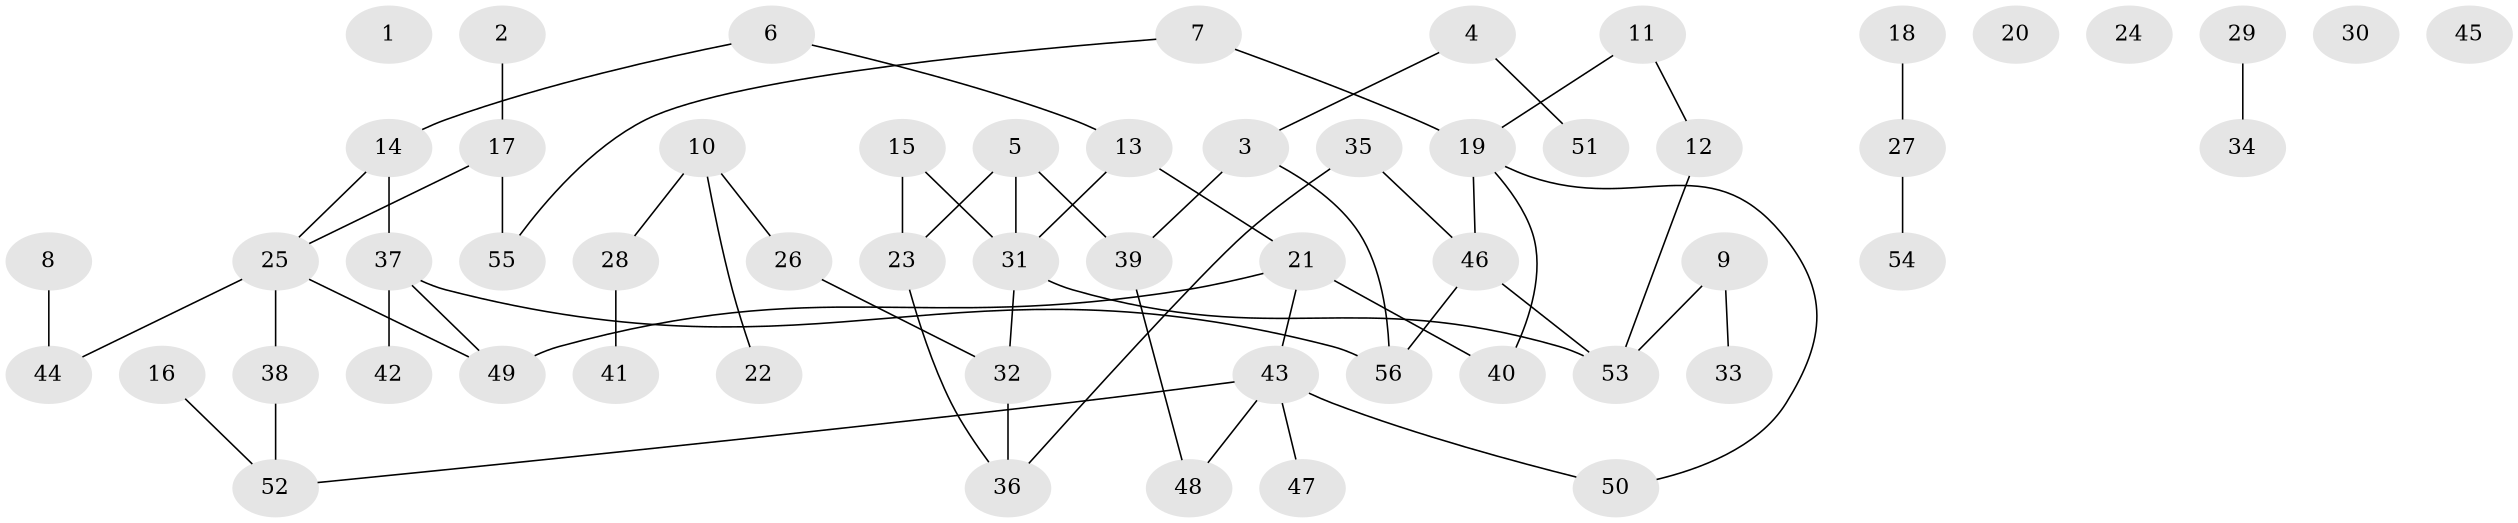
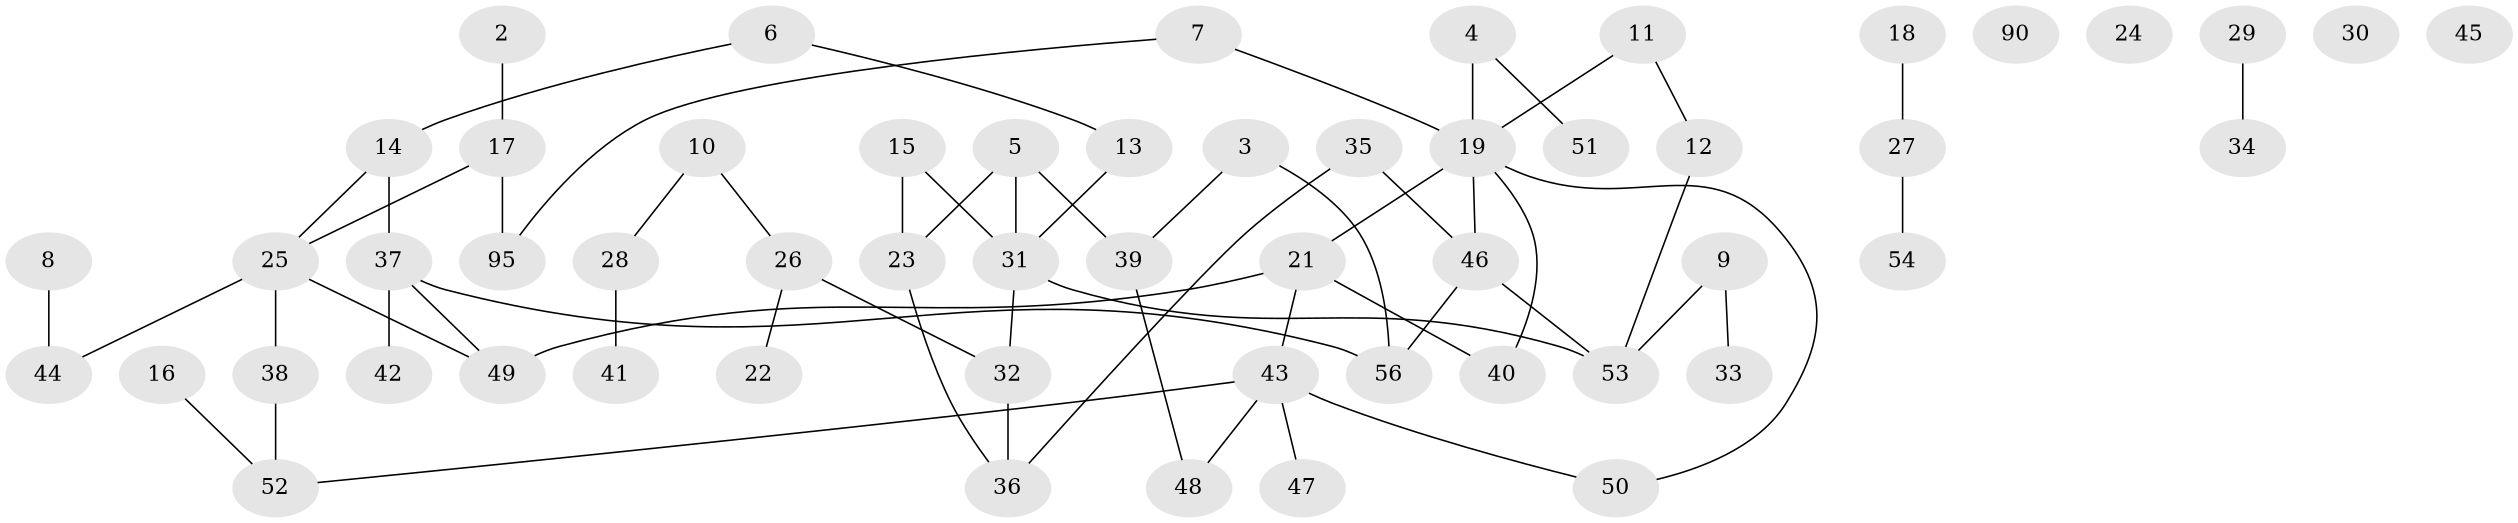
(389, 35) -> none
(2016, 35) -> (2016, 35)
(1367, 87) -> (1473, 92)
(1216, 205) -> (1387, 205)
(502, 261) -> (502, 261)
(726, 263) -> (774, 318)
